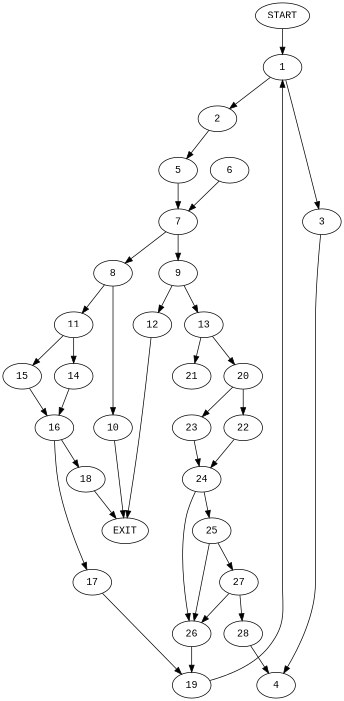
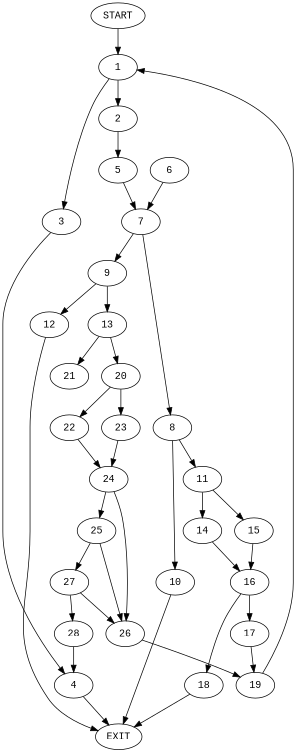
none -> (94, 708)
